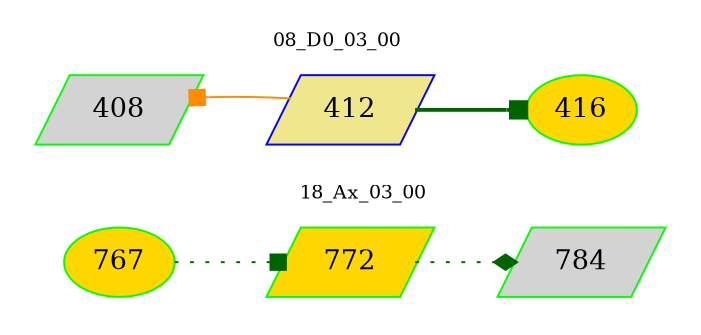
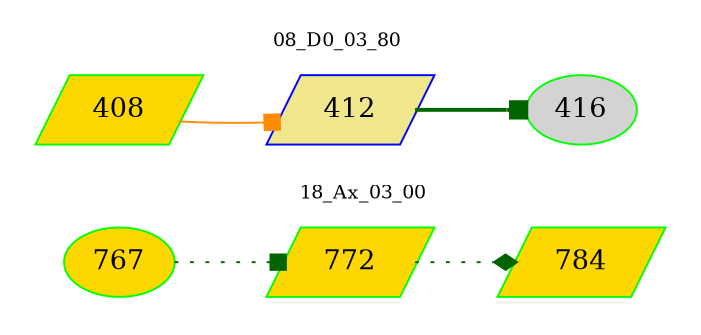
(338, 41) -> (338, 41)
(250, 97) -> (219, 123)
(119, 110) -> (119, 110)
(582, 110) -> (582, 110)
(582, 262) -> (582, 262)
